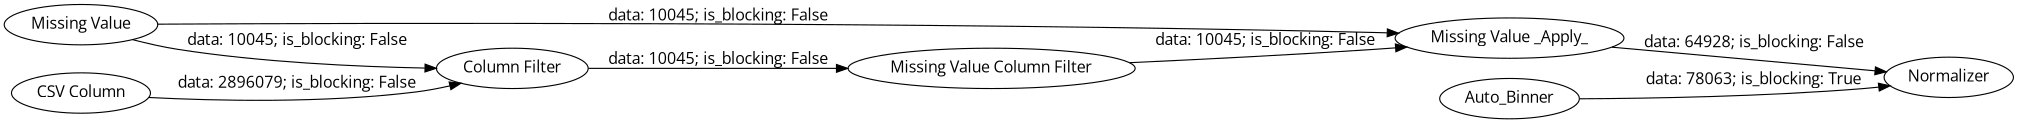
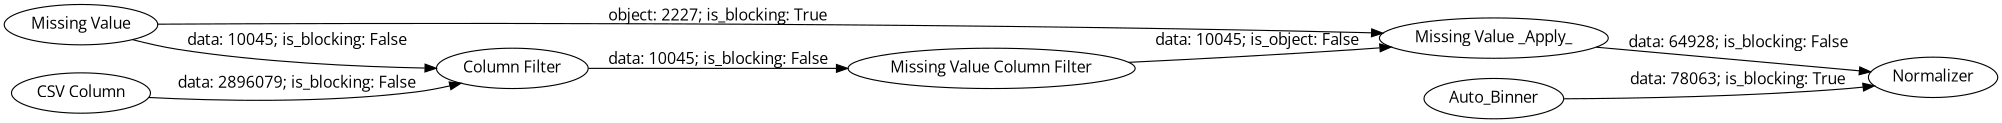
(718, 16) -> (718, 16)
(1265, 41) -> (1257, 41)
